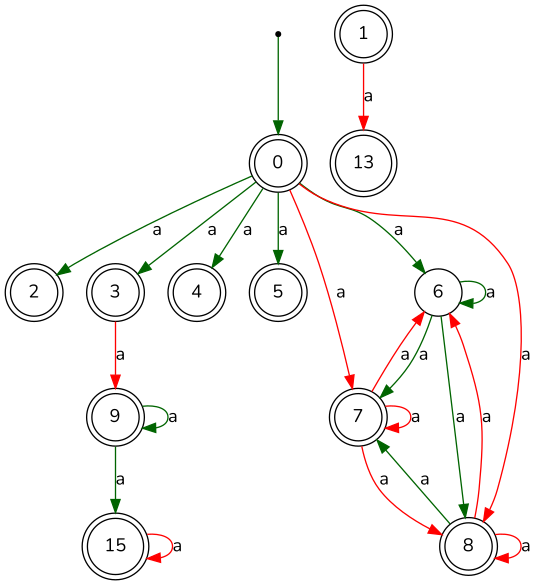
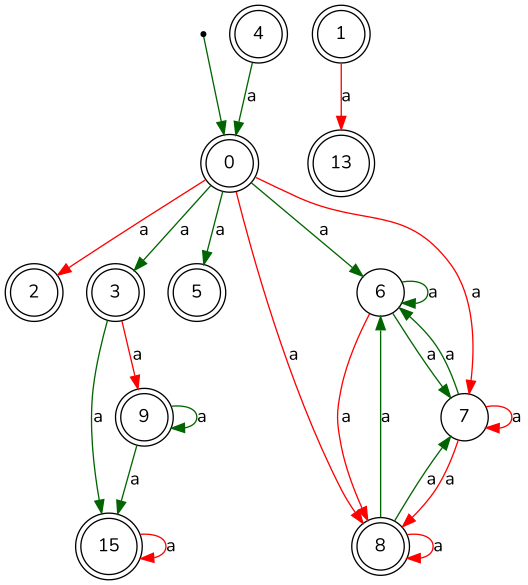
(159, 219) -> (137, 223)
(241, 222) -> (246, 92)
(393, 356) -> (440, 352)
none -> (92, 410)
(452, 410) -> (338, 410)
(358, 417) -> (465, 417)
(481, 420) -> (381, 424)
